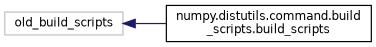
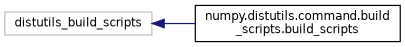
(64, 24) -> (78, 24)
